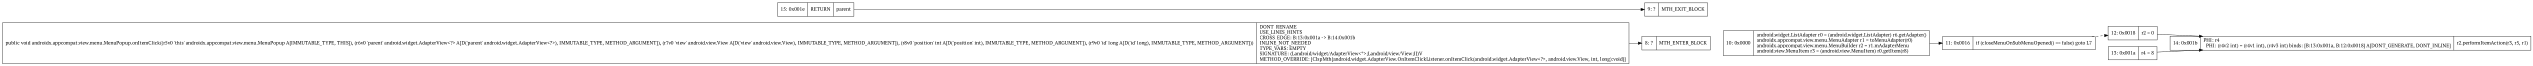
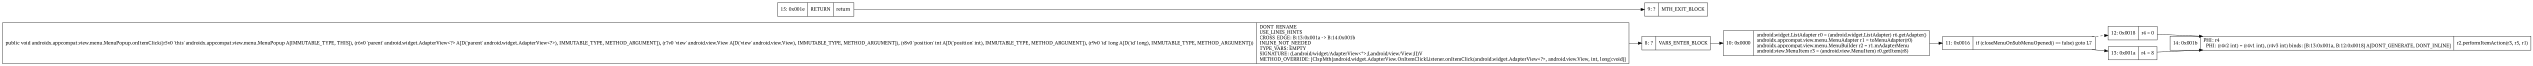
(844, 9) -> (844, 9)
(2148, 33) -> (2148, 33)
(1683, 43) -> (1683, 43)
none -> (1715, 43)
none -> (2098, 50)
